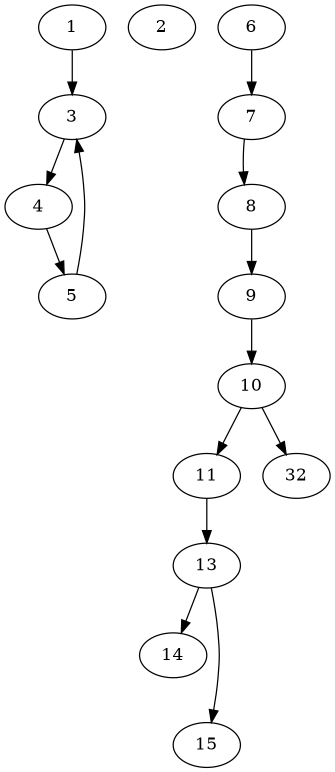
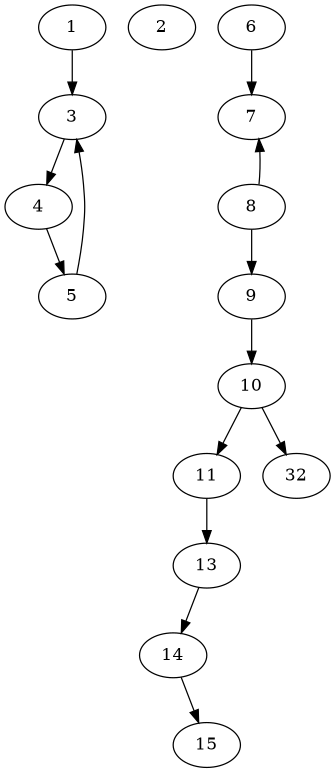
(243, 155) -> (260, 168)
(219, 649) -> (188, 694)
